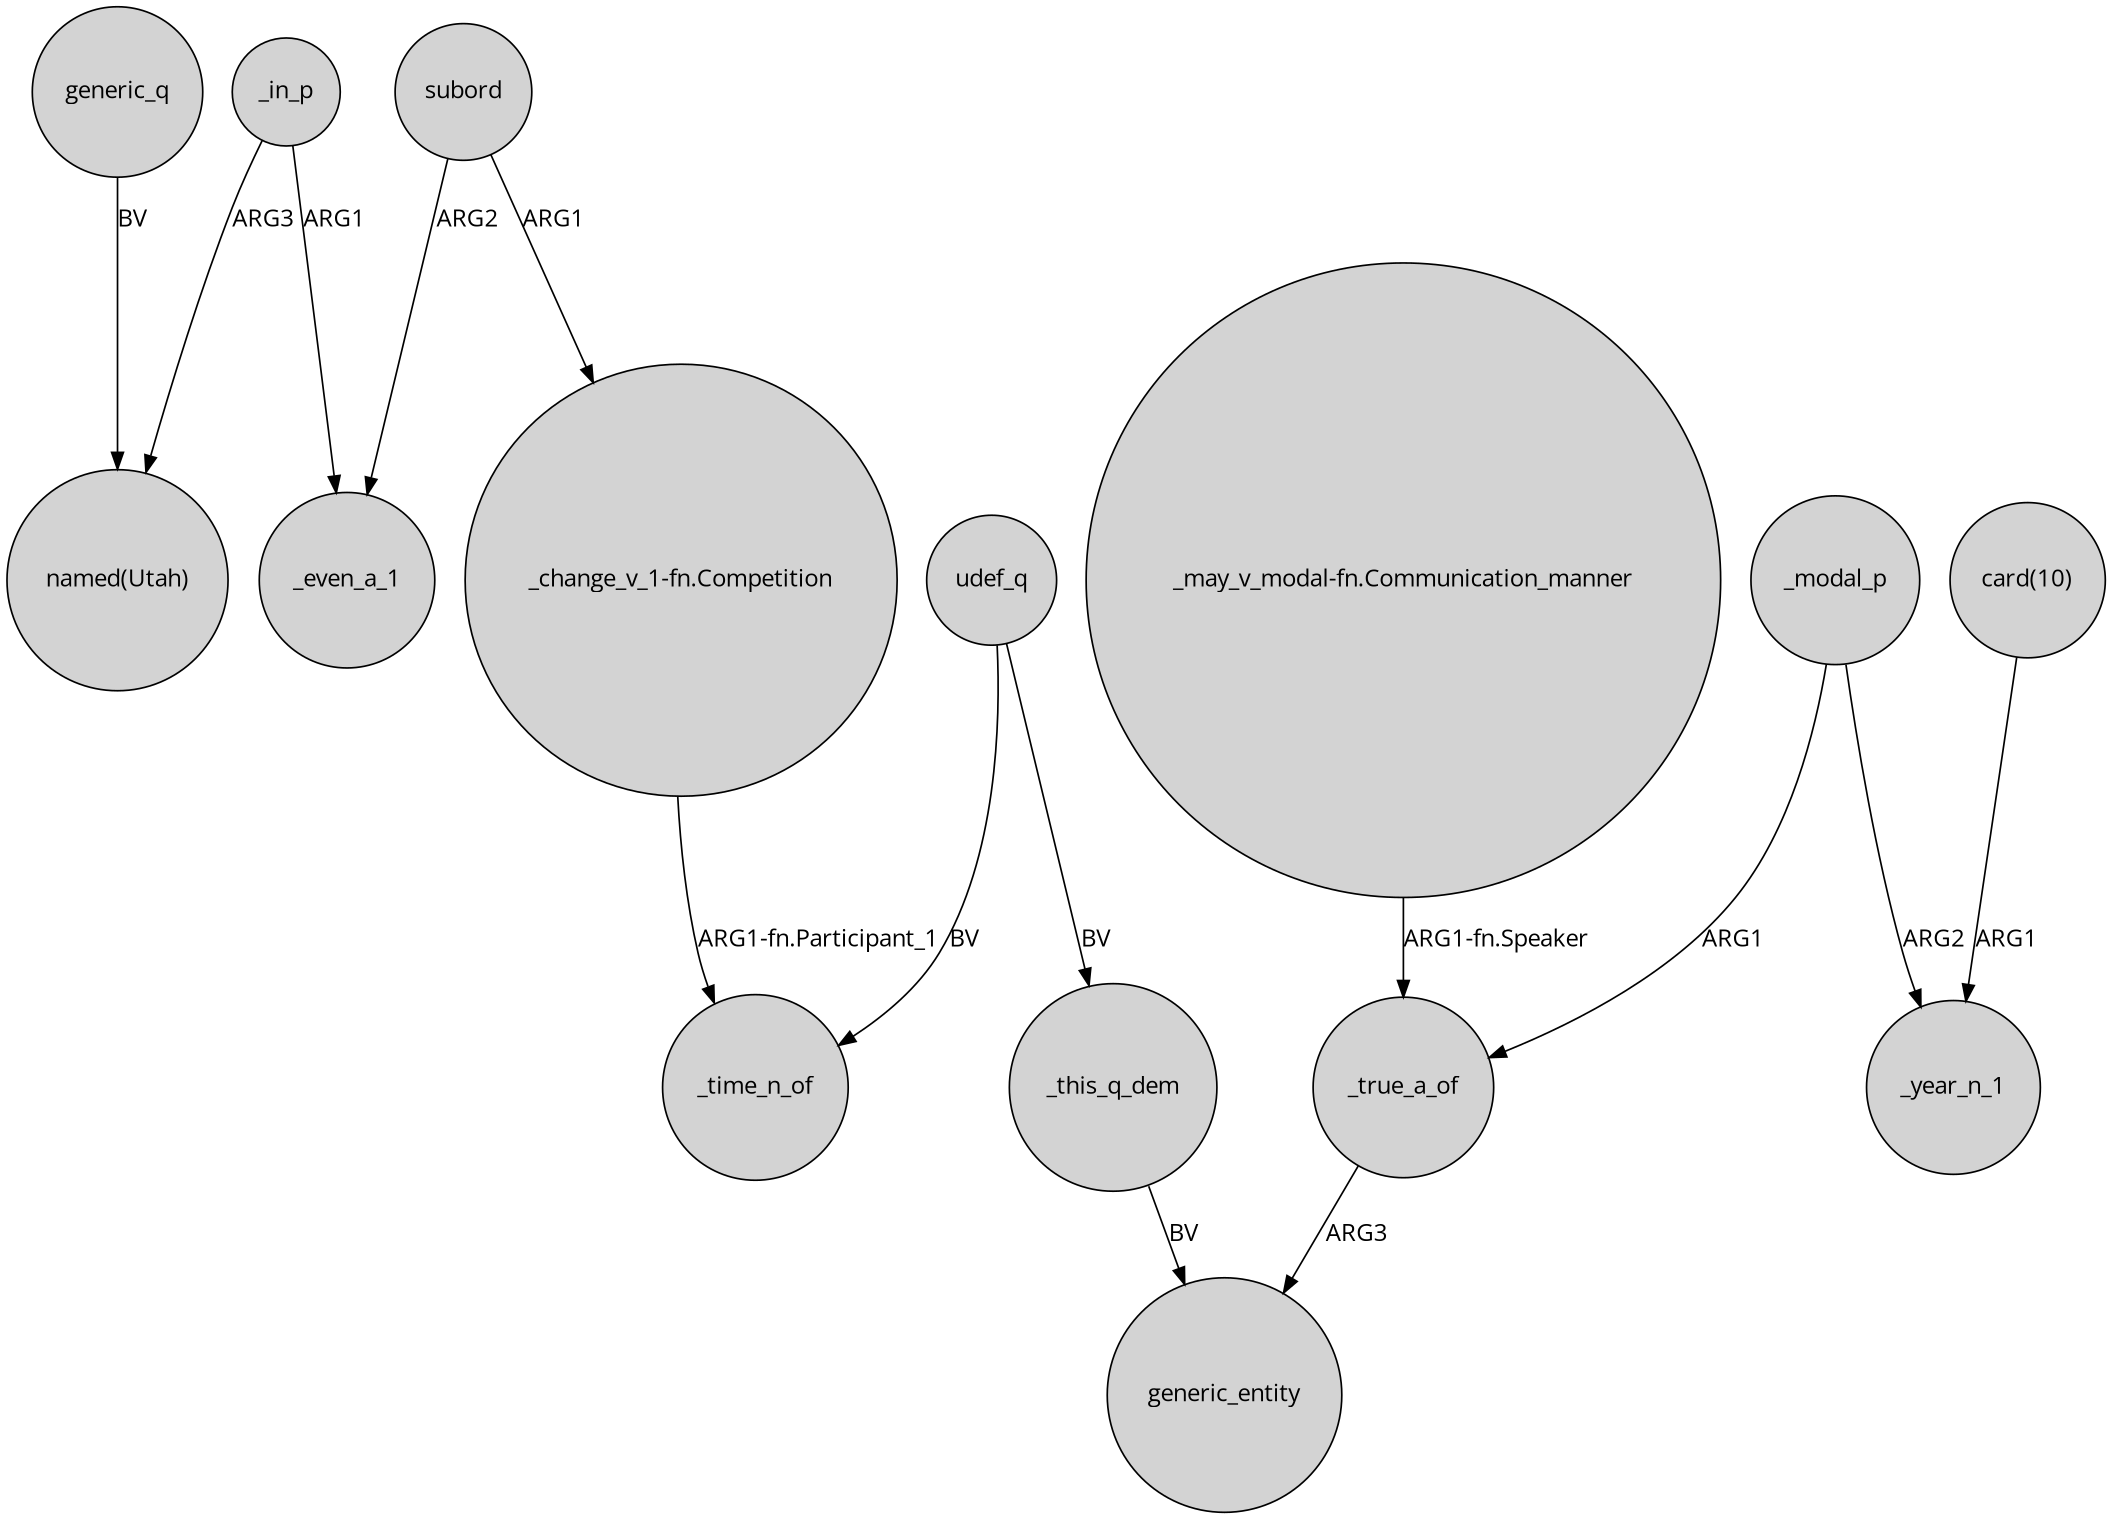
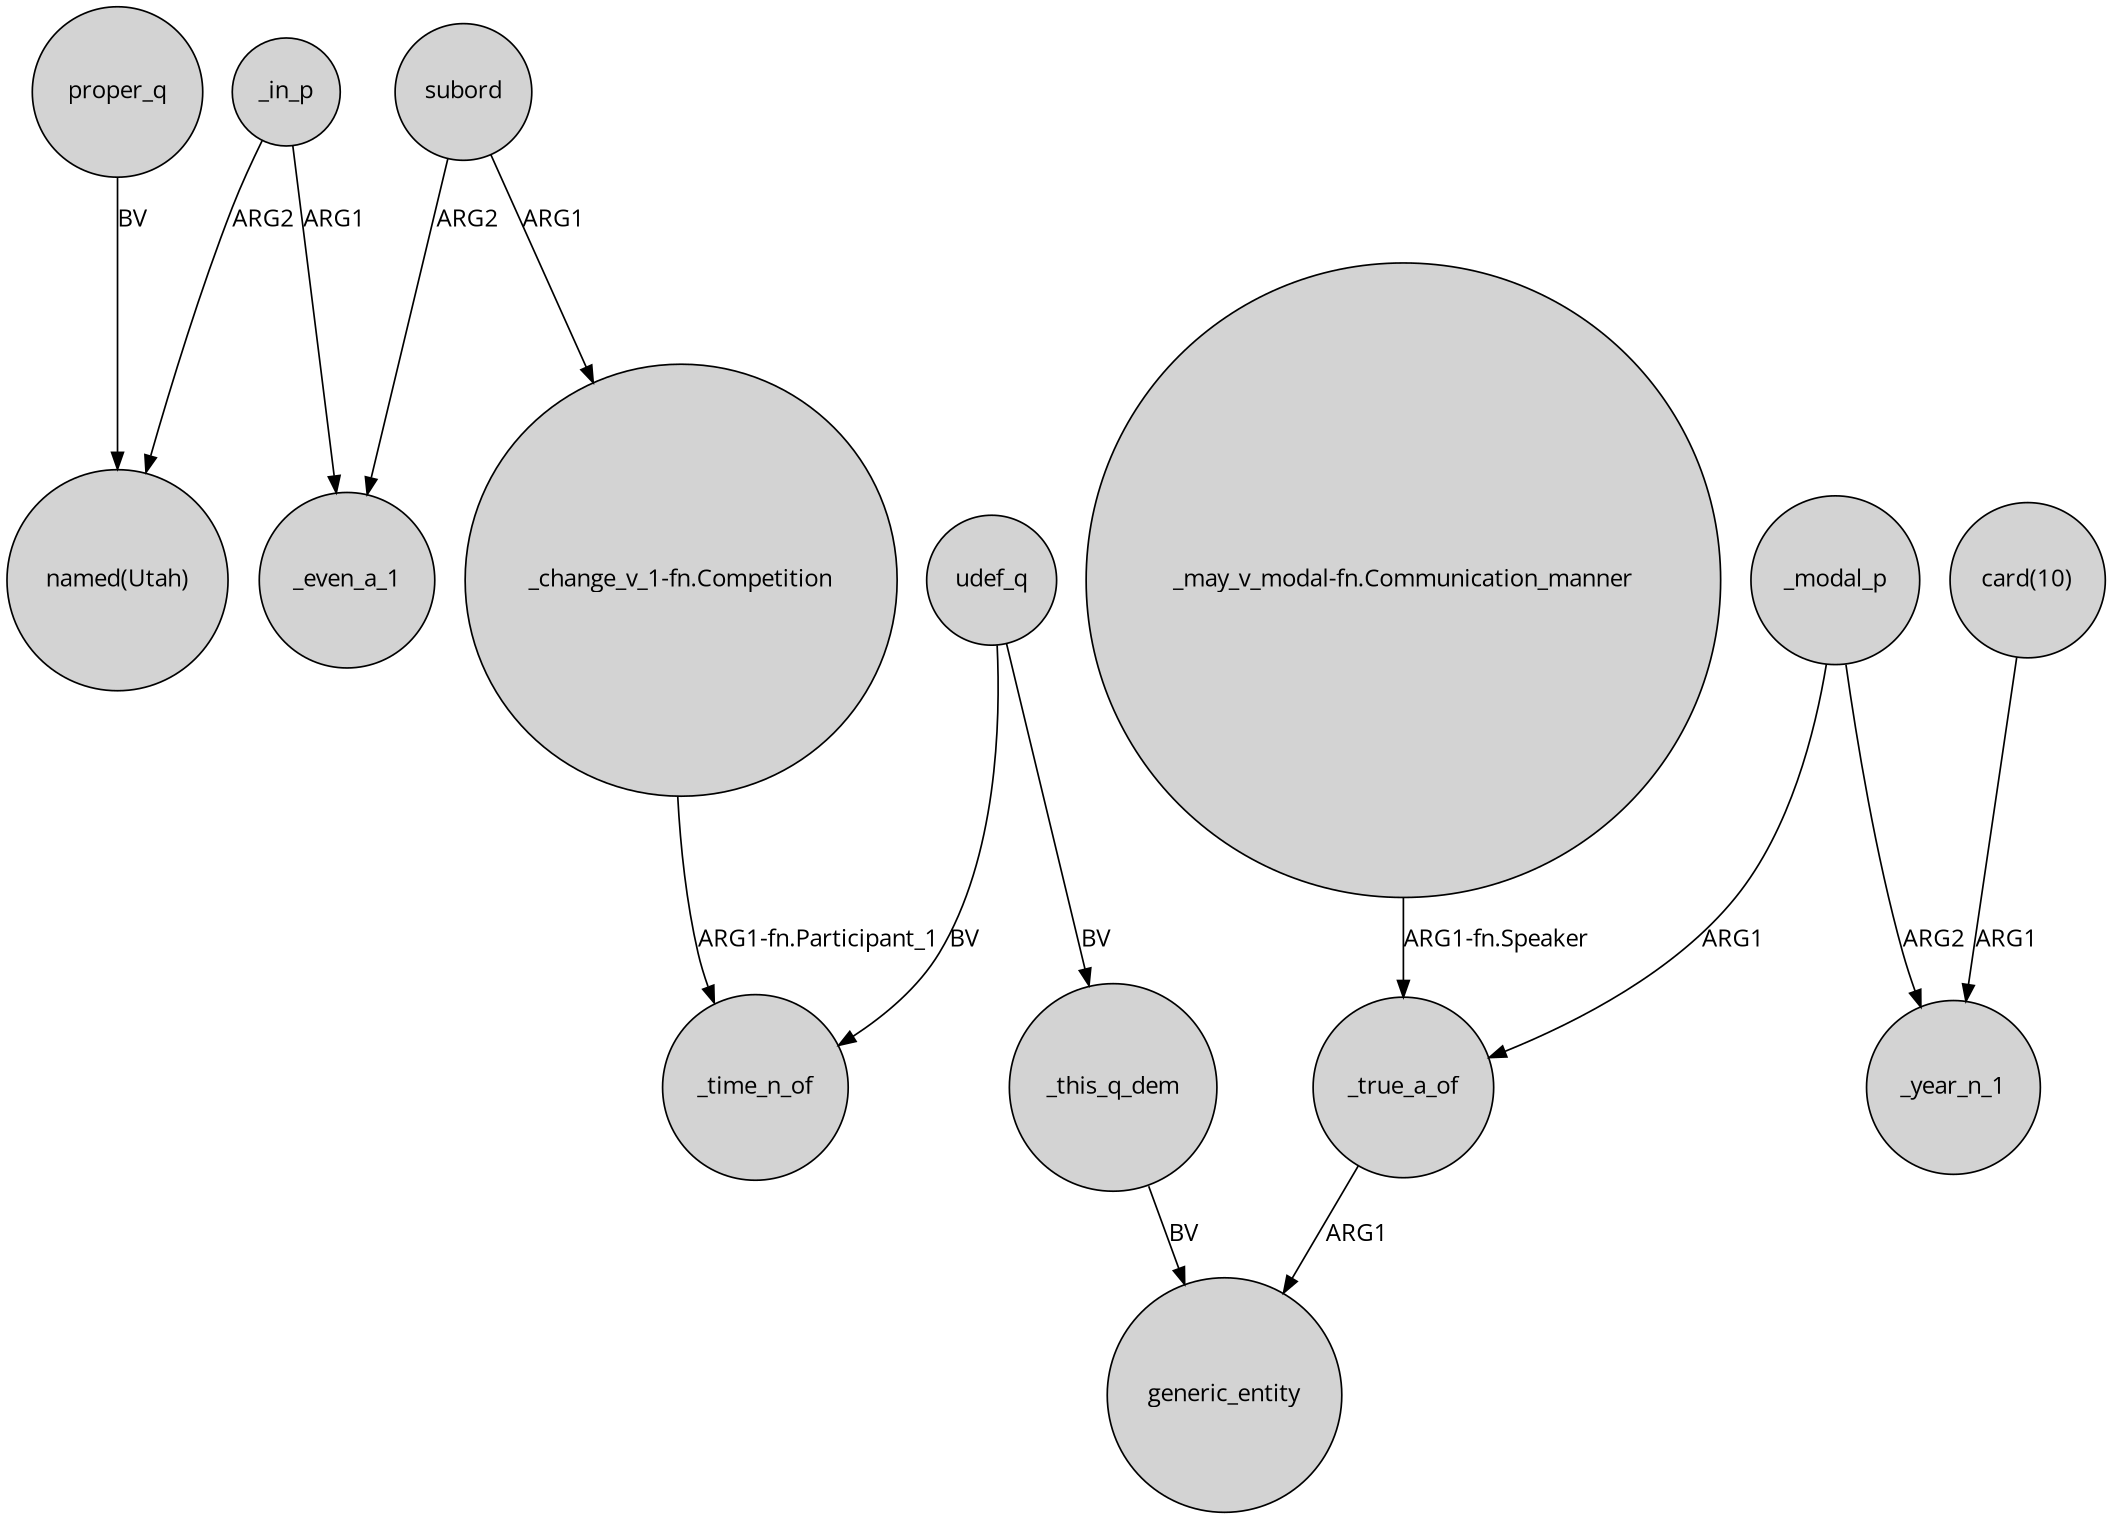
(118, 92) -> (118, 92)
(263, 220) -> (263, 220)
(1357, 1235) -> (1357, 1235)
